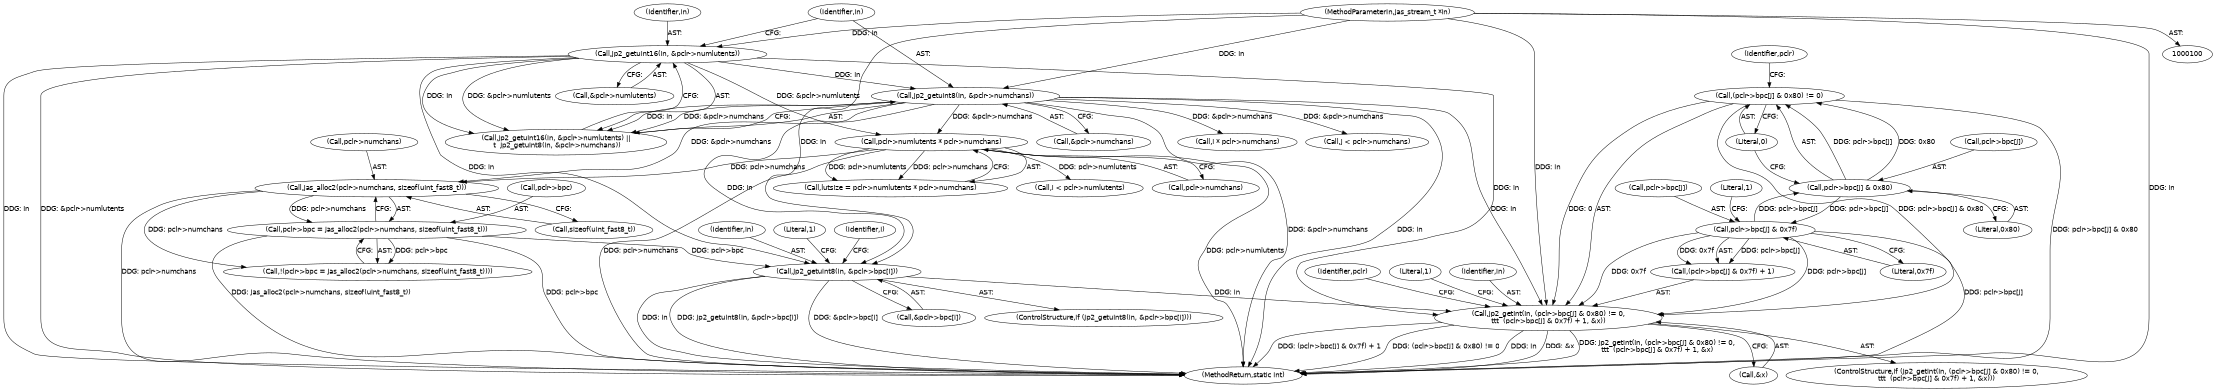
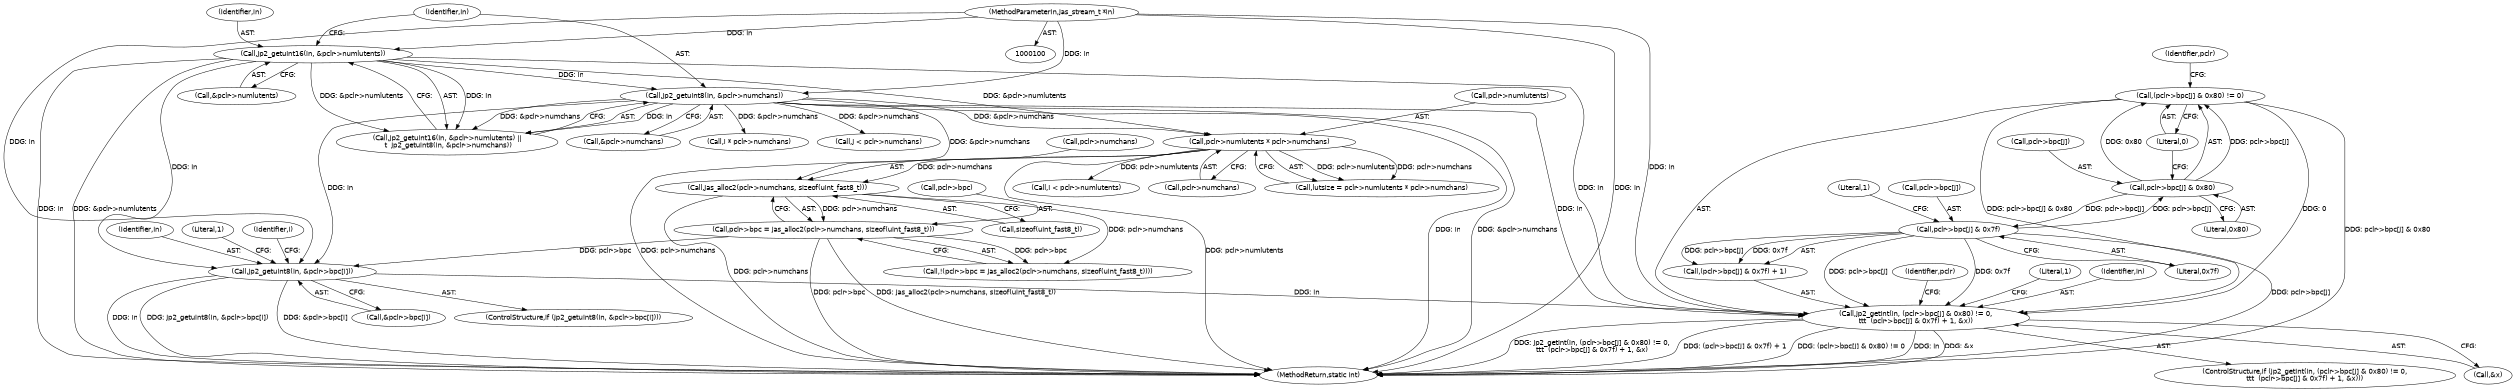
none -> (1510, 96)
